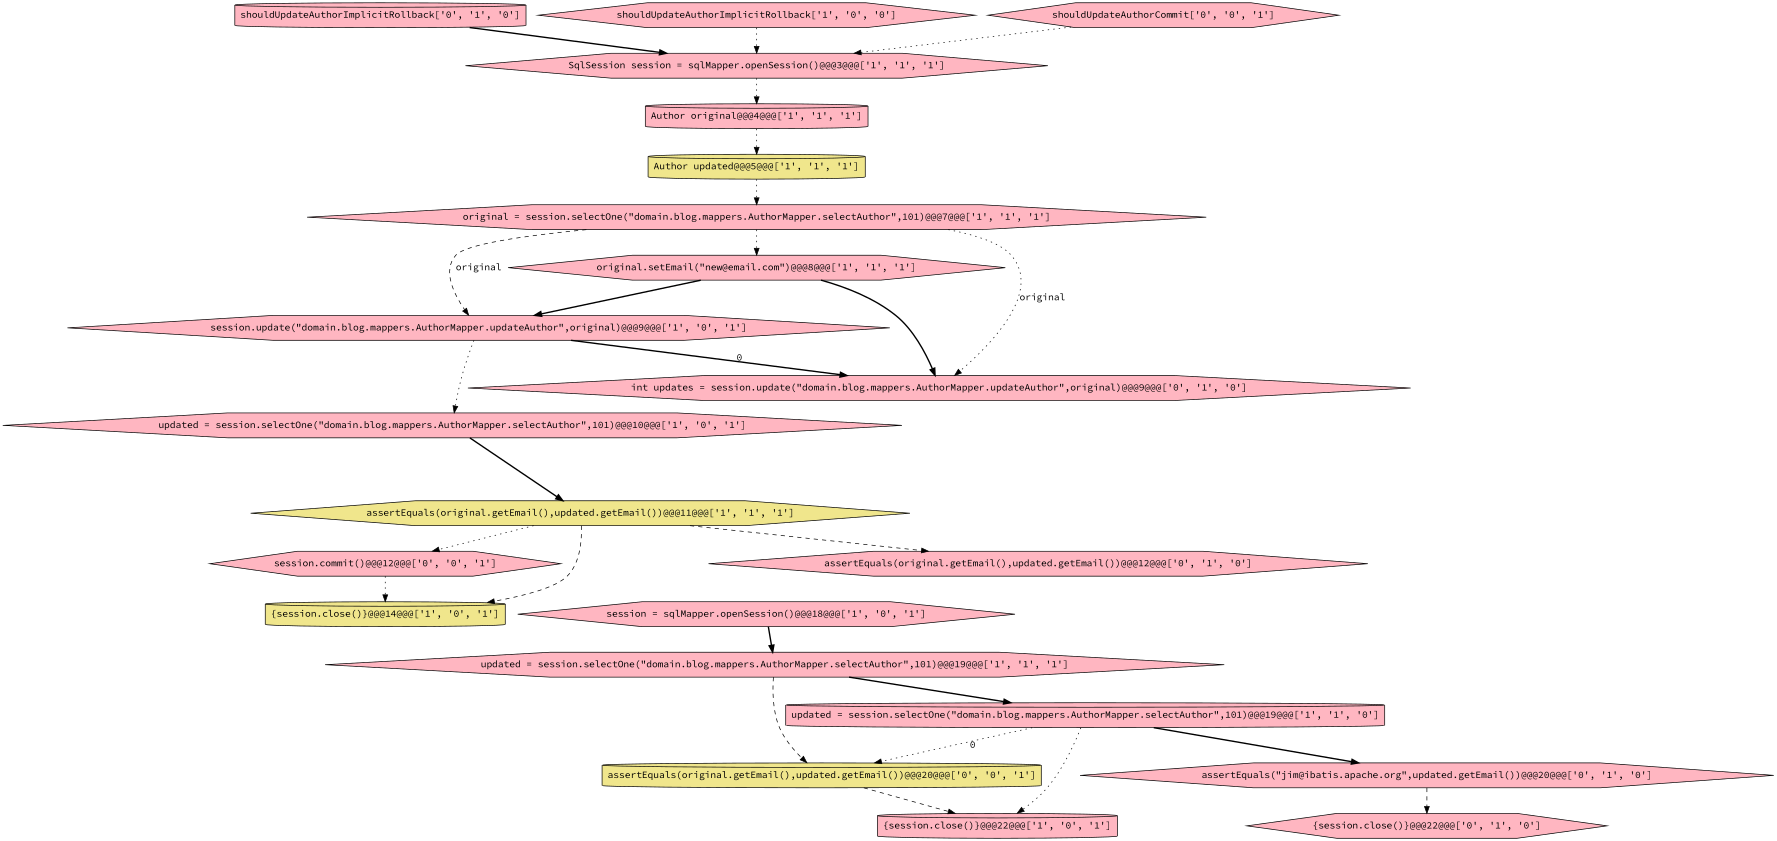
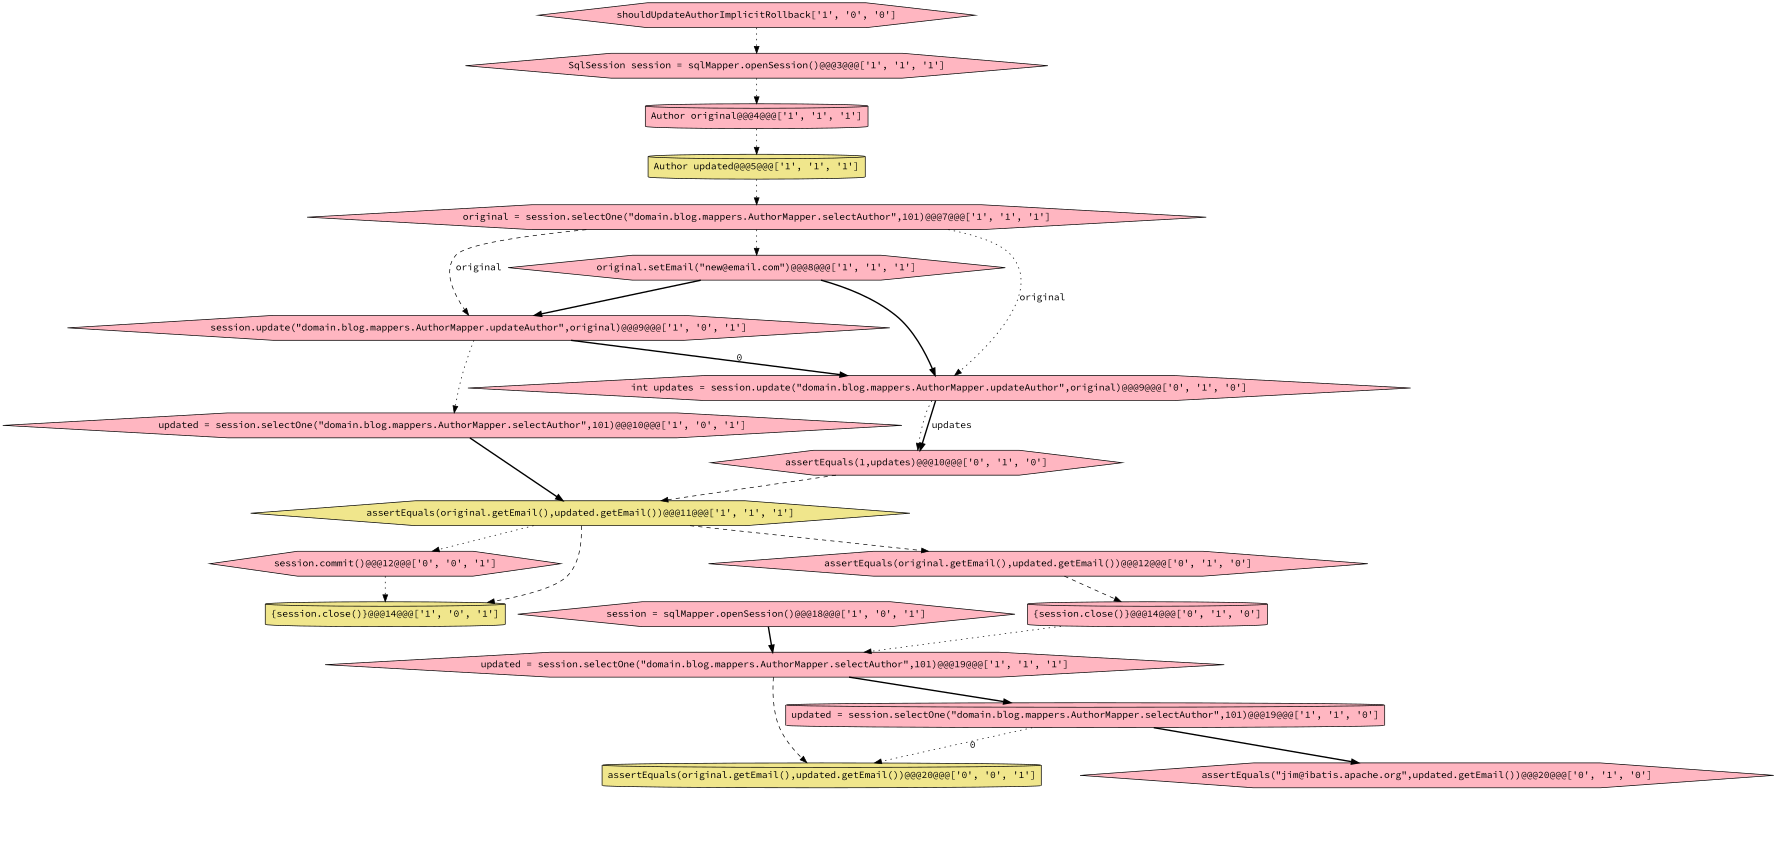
(380, 15) -> none
(1163, 15) -> none
none -> (916, 463)
none -> (1147, 614)
(997, 826) -> none
(1427, 826) -> none
